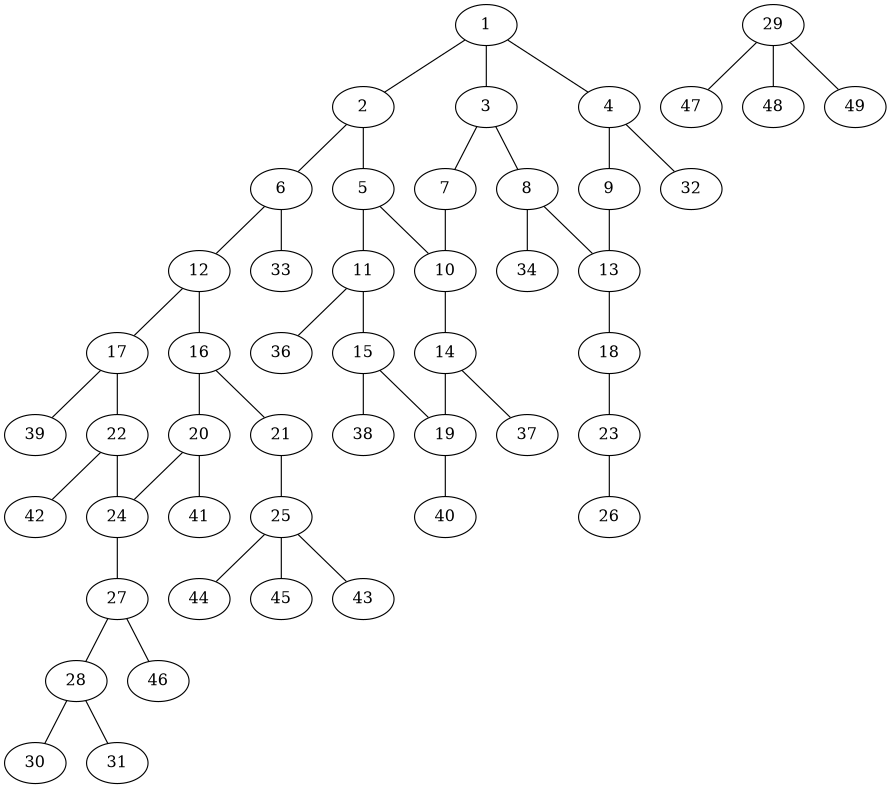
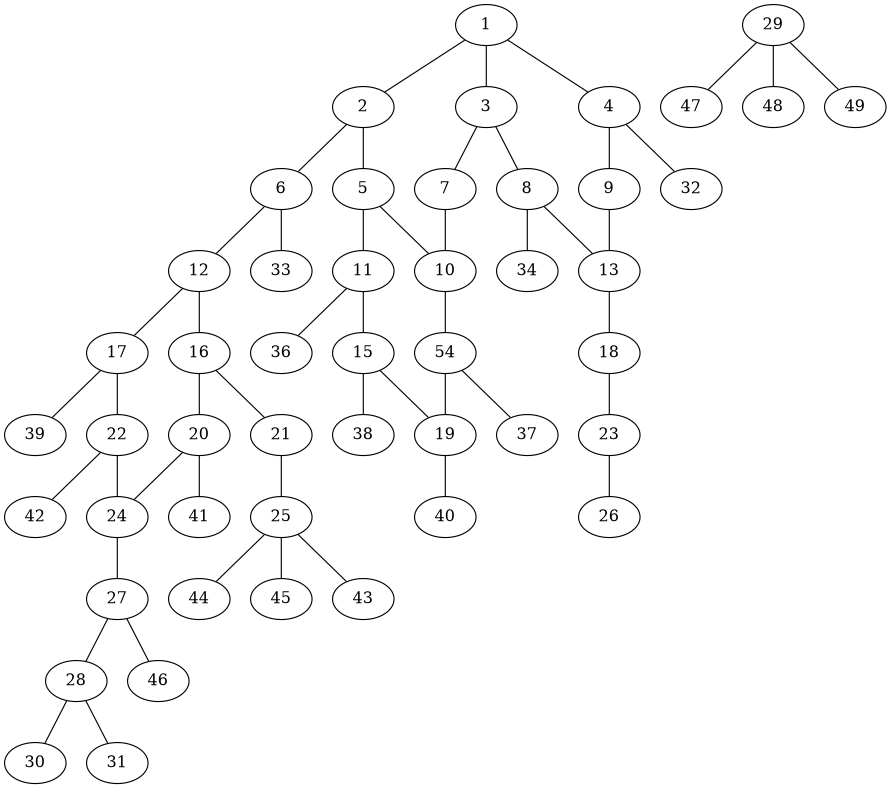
(445, 353) -> (445, 353)
